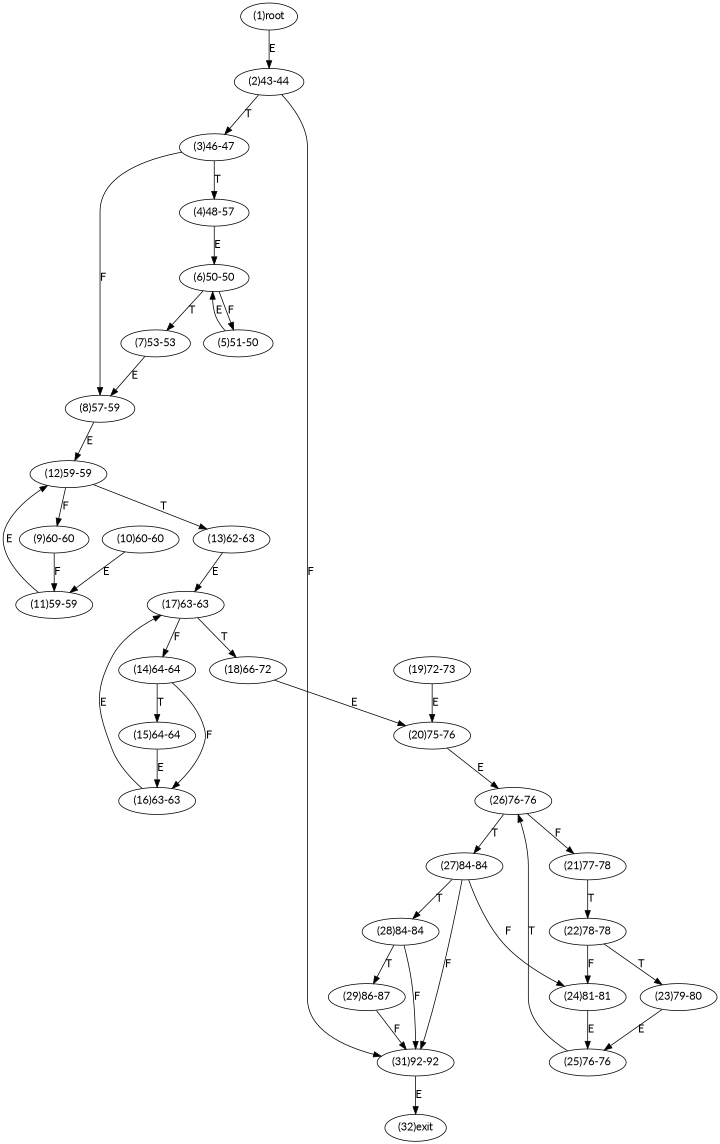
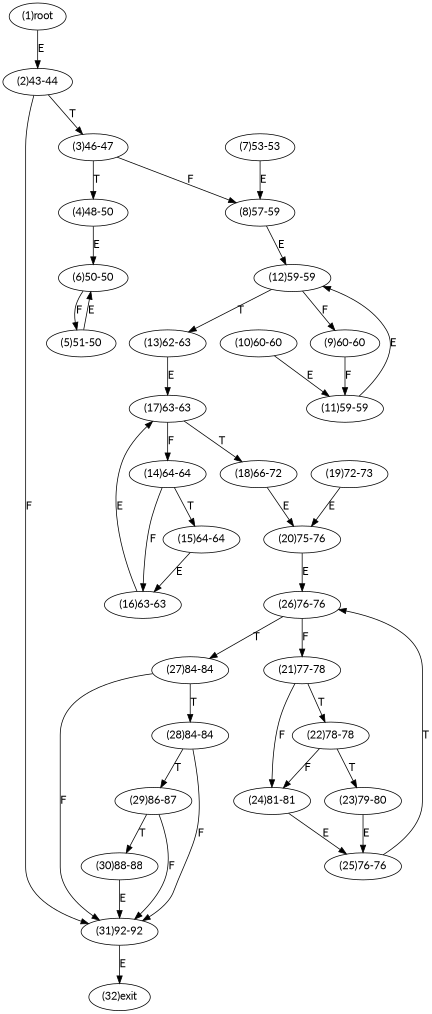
(214, 213) -> (93, 213)
(188, 308) -> none
none -> (120, 866)
(502, 941) -> (277, 730)
